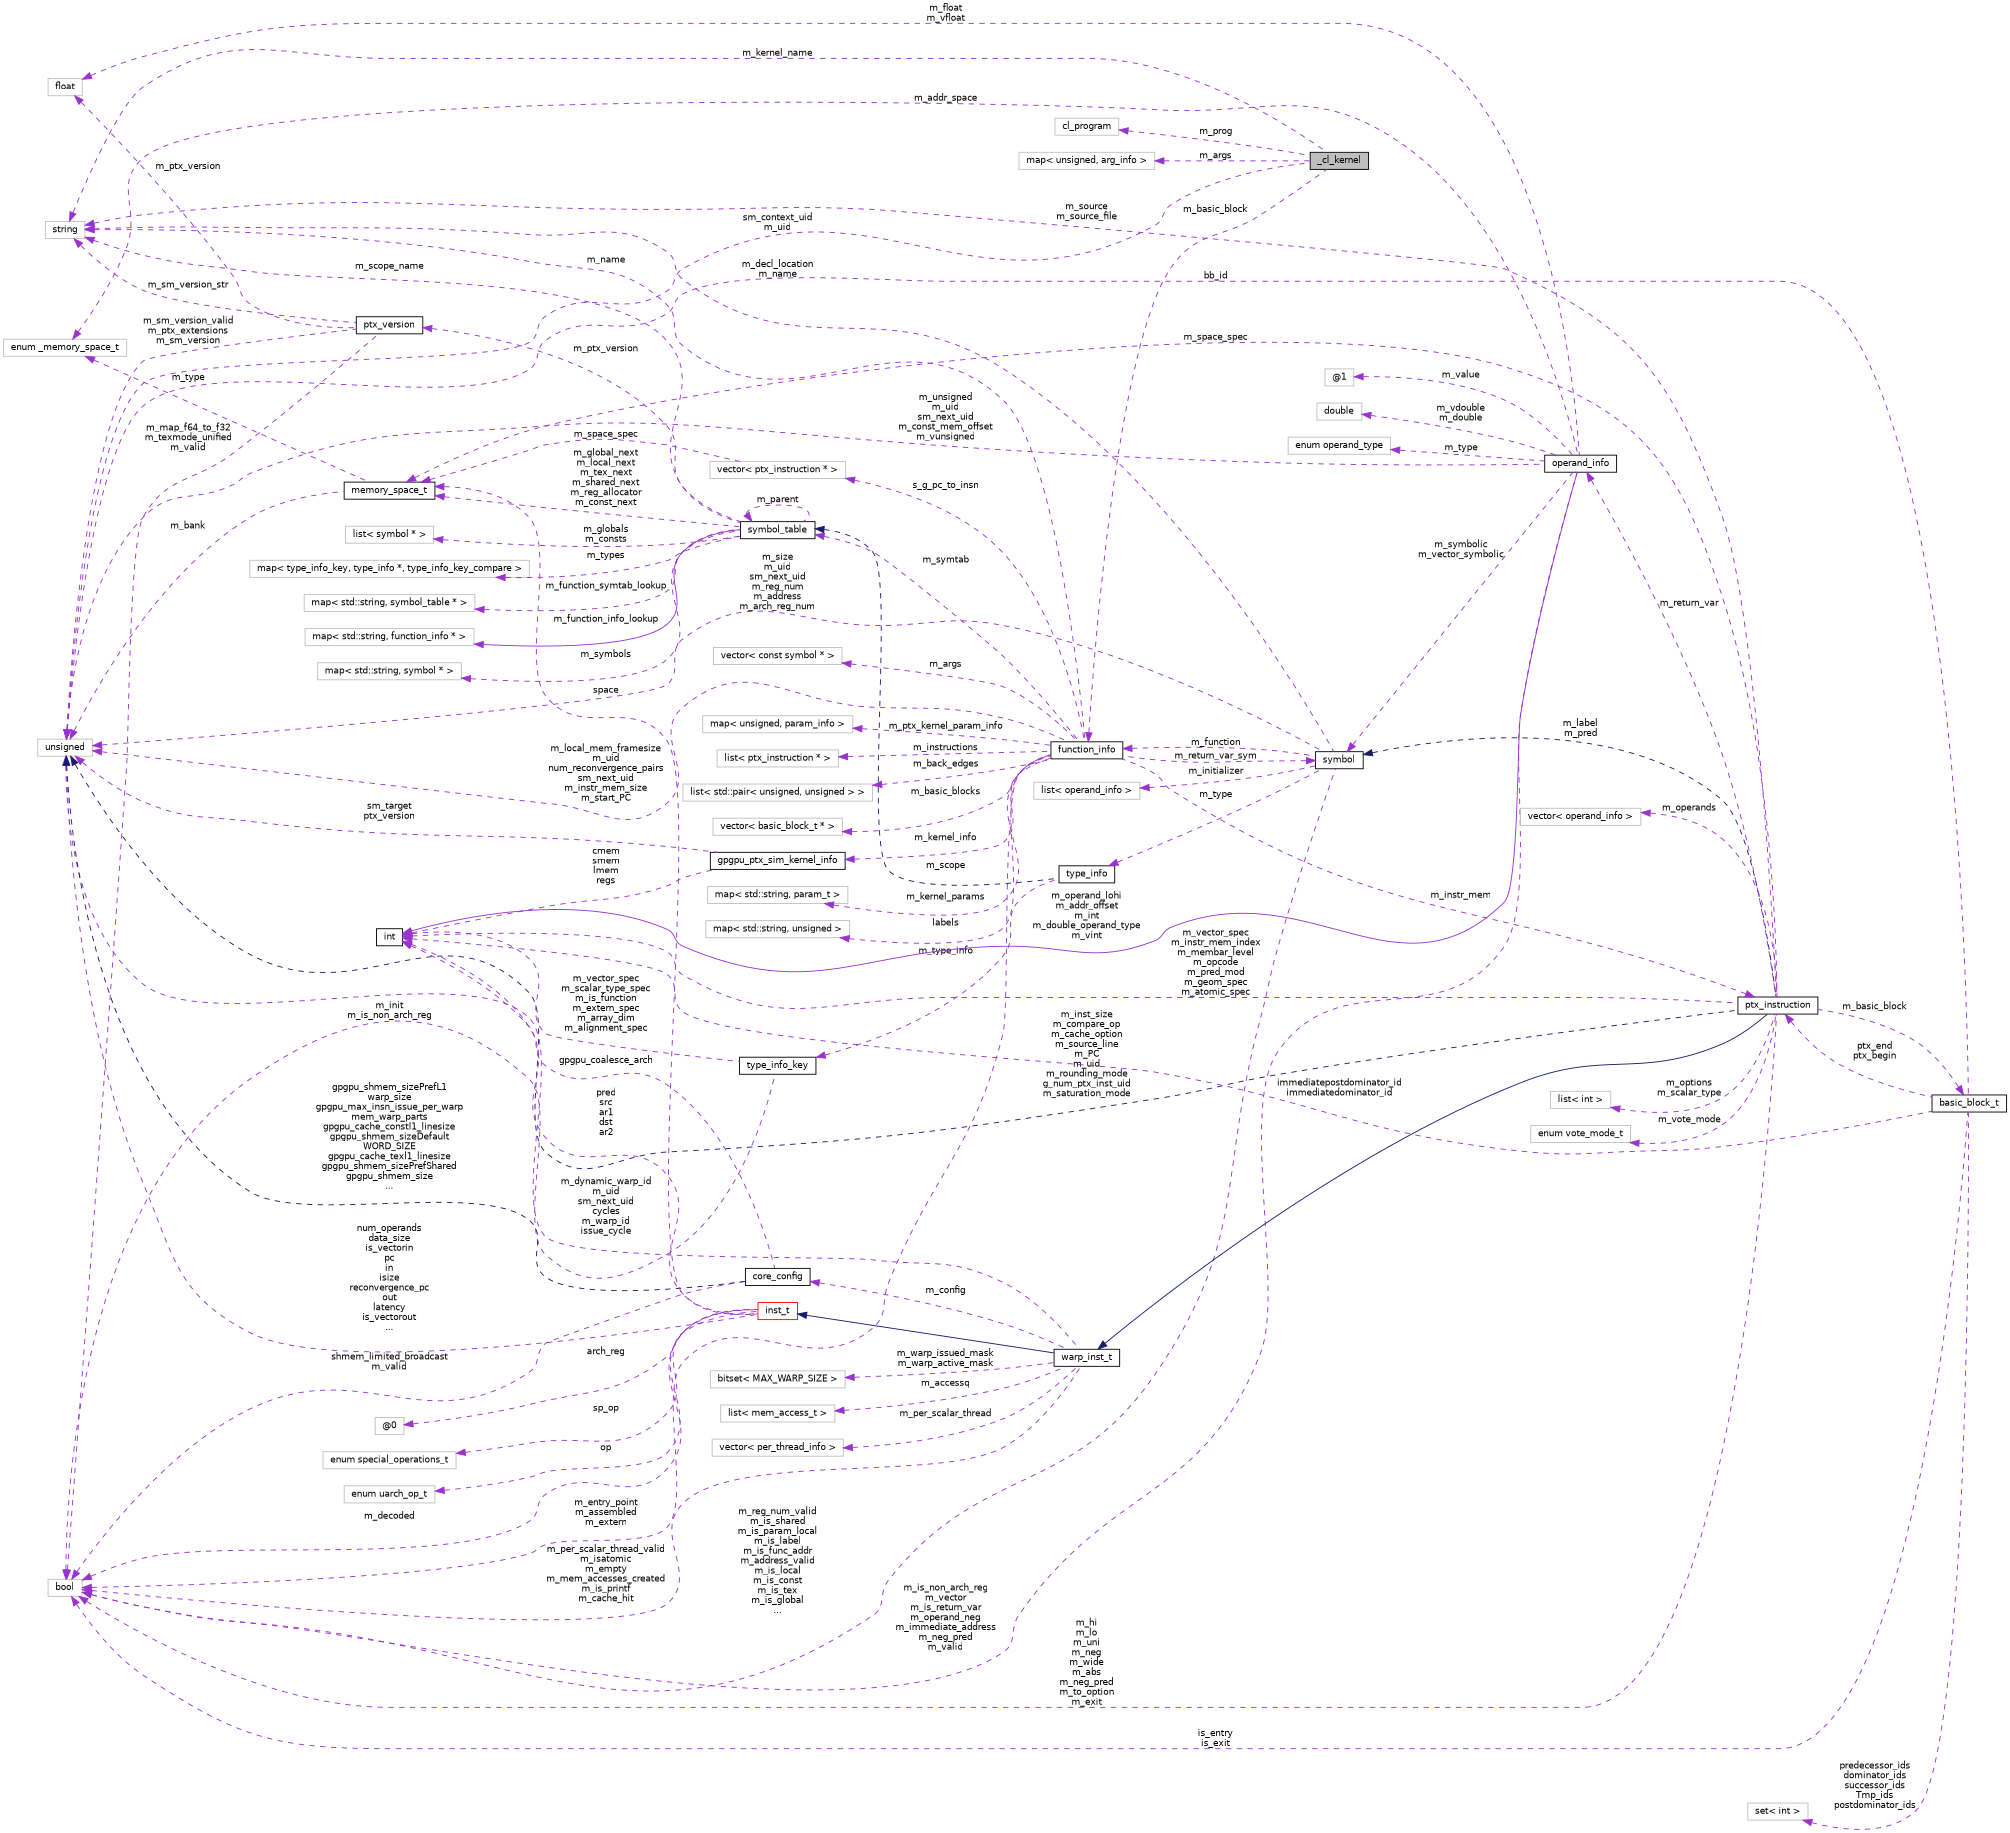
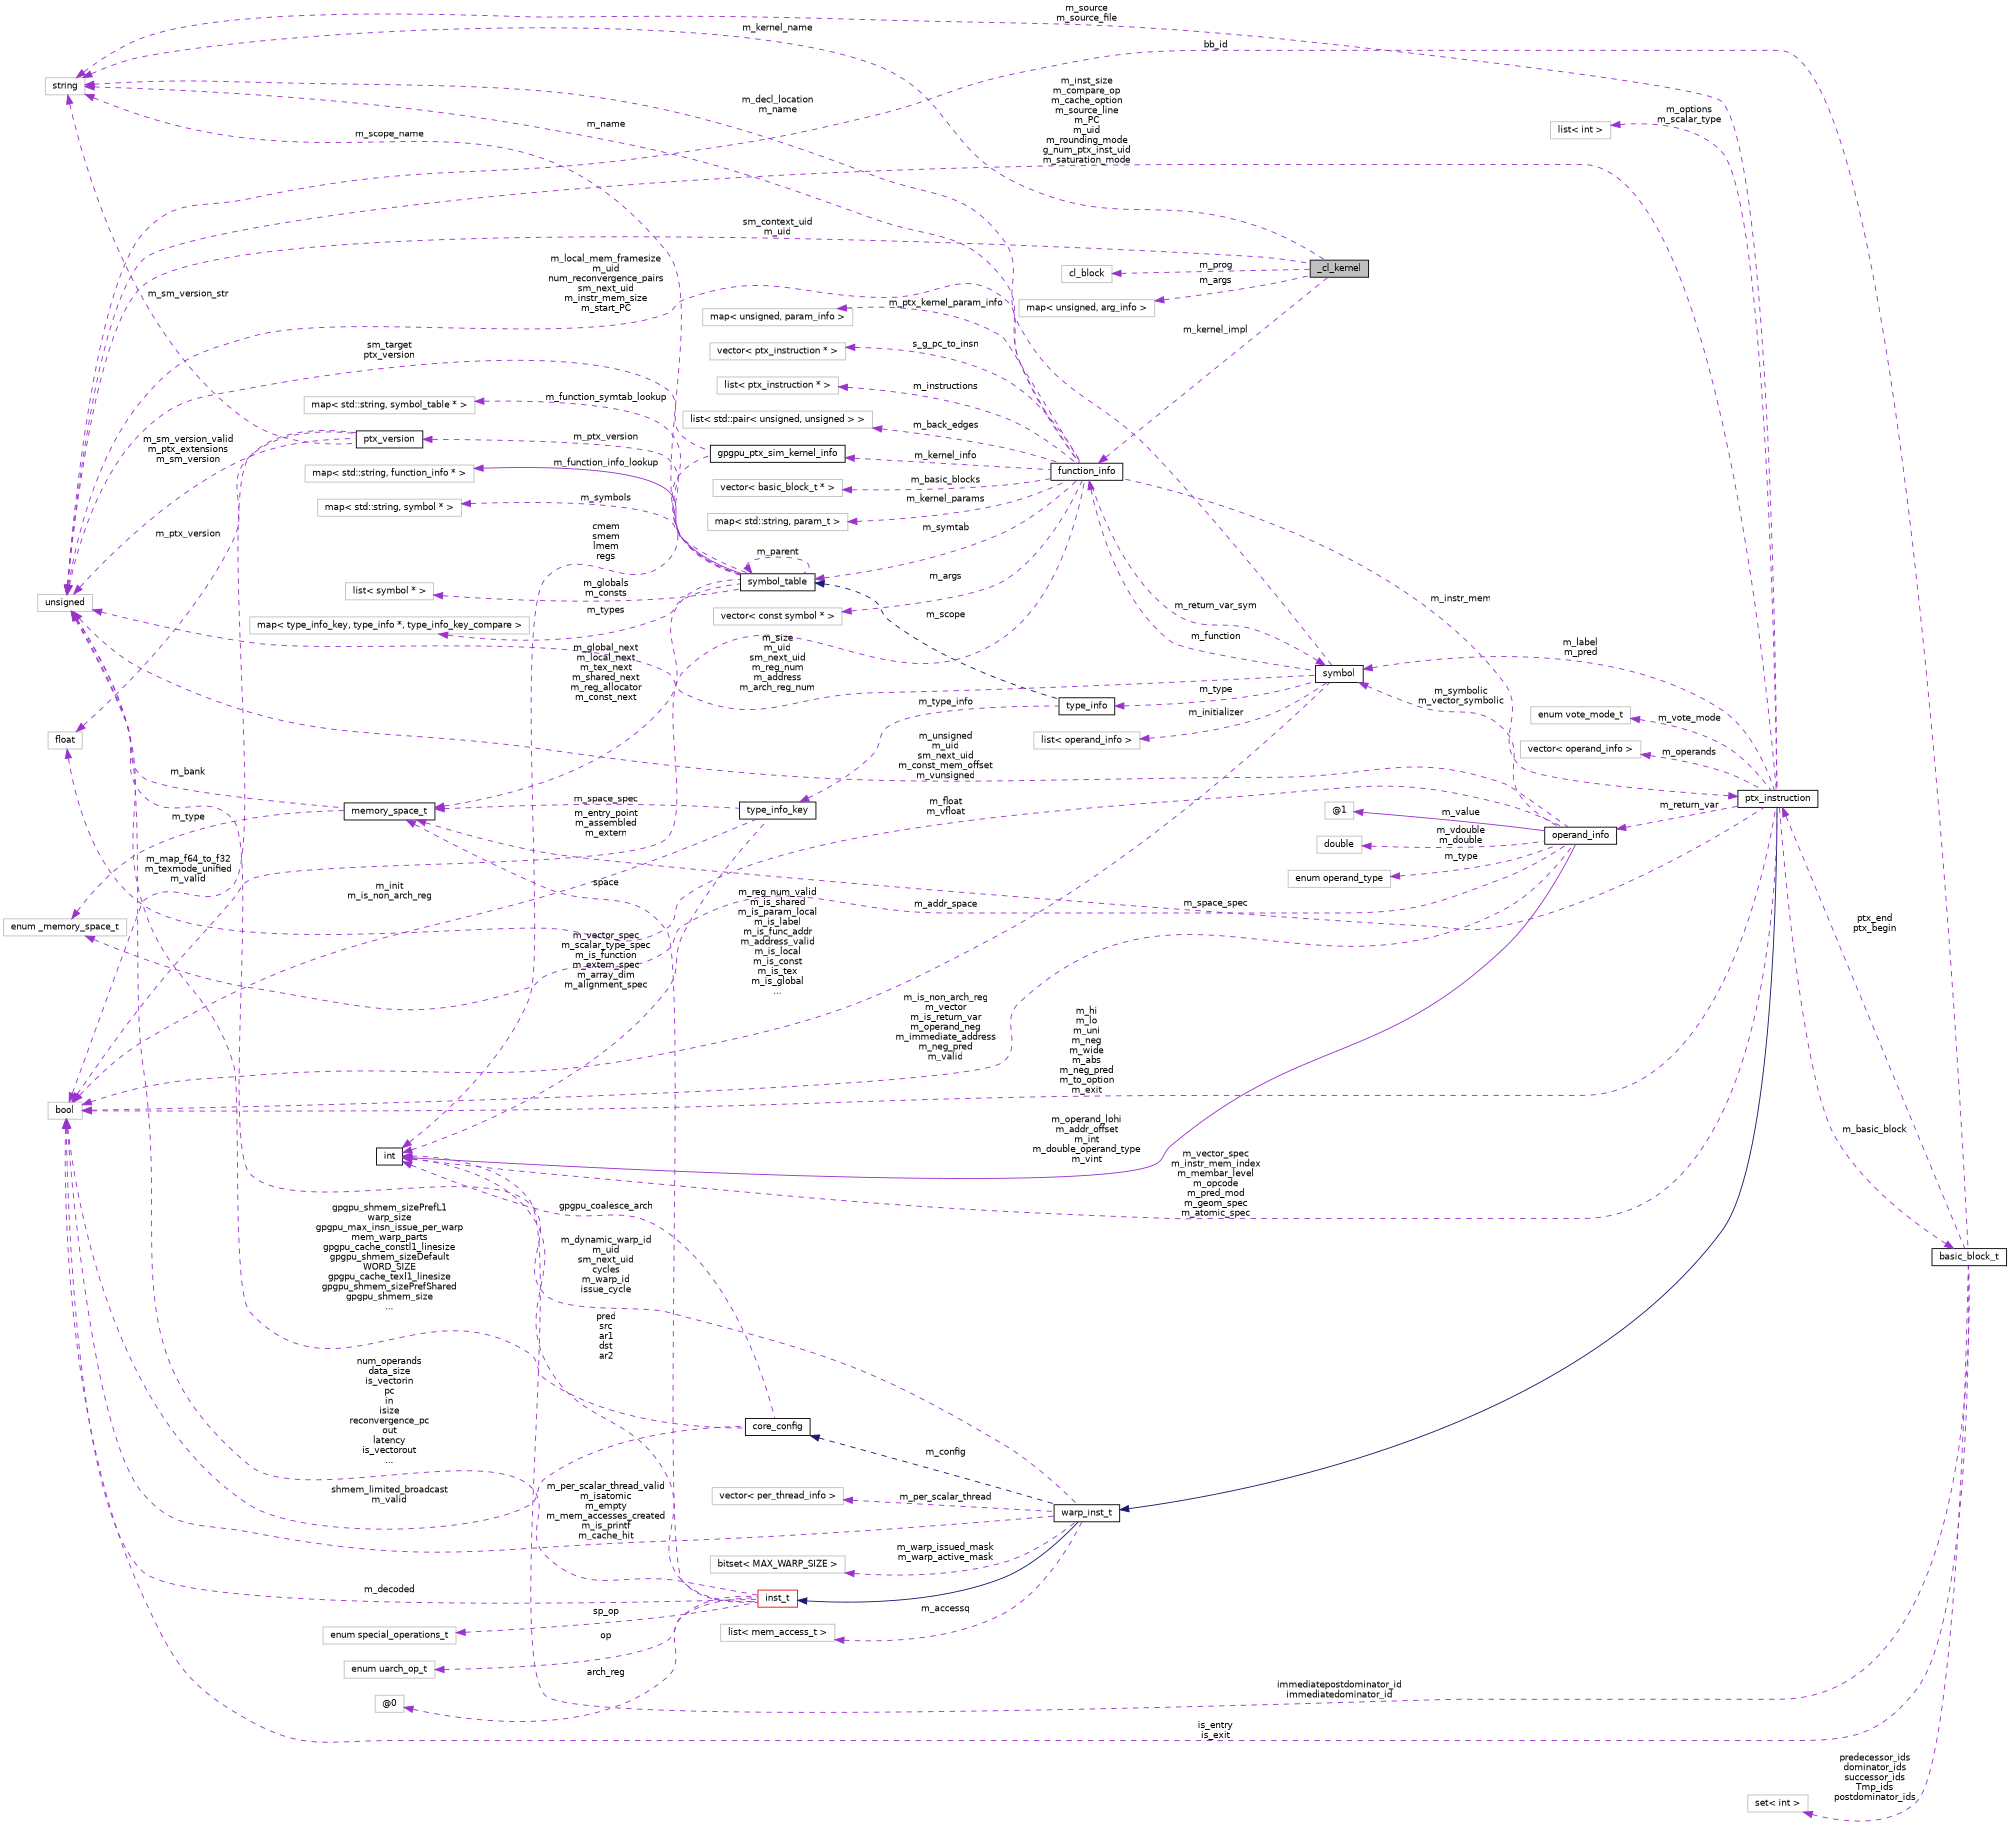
(1087, 127) -> (1087, 274)
(1216, 210) -> (1216, 330)
(1478, 391) -> (1454, 821)
(583, 440) -> (592, 804)
(1654, 761) -> (1600, 665)
(778, 929) -> none
(784, 1145) -> (1029, 167)
(283, 1201) -> (238, 1214)
(946, 1308) -> (938, 1471)
